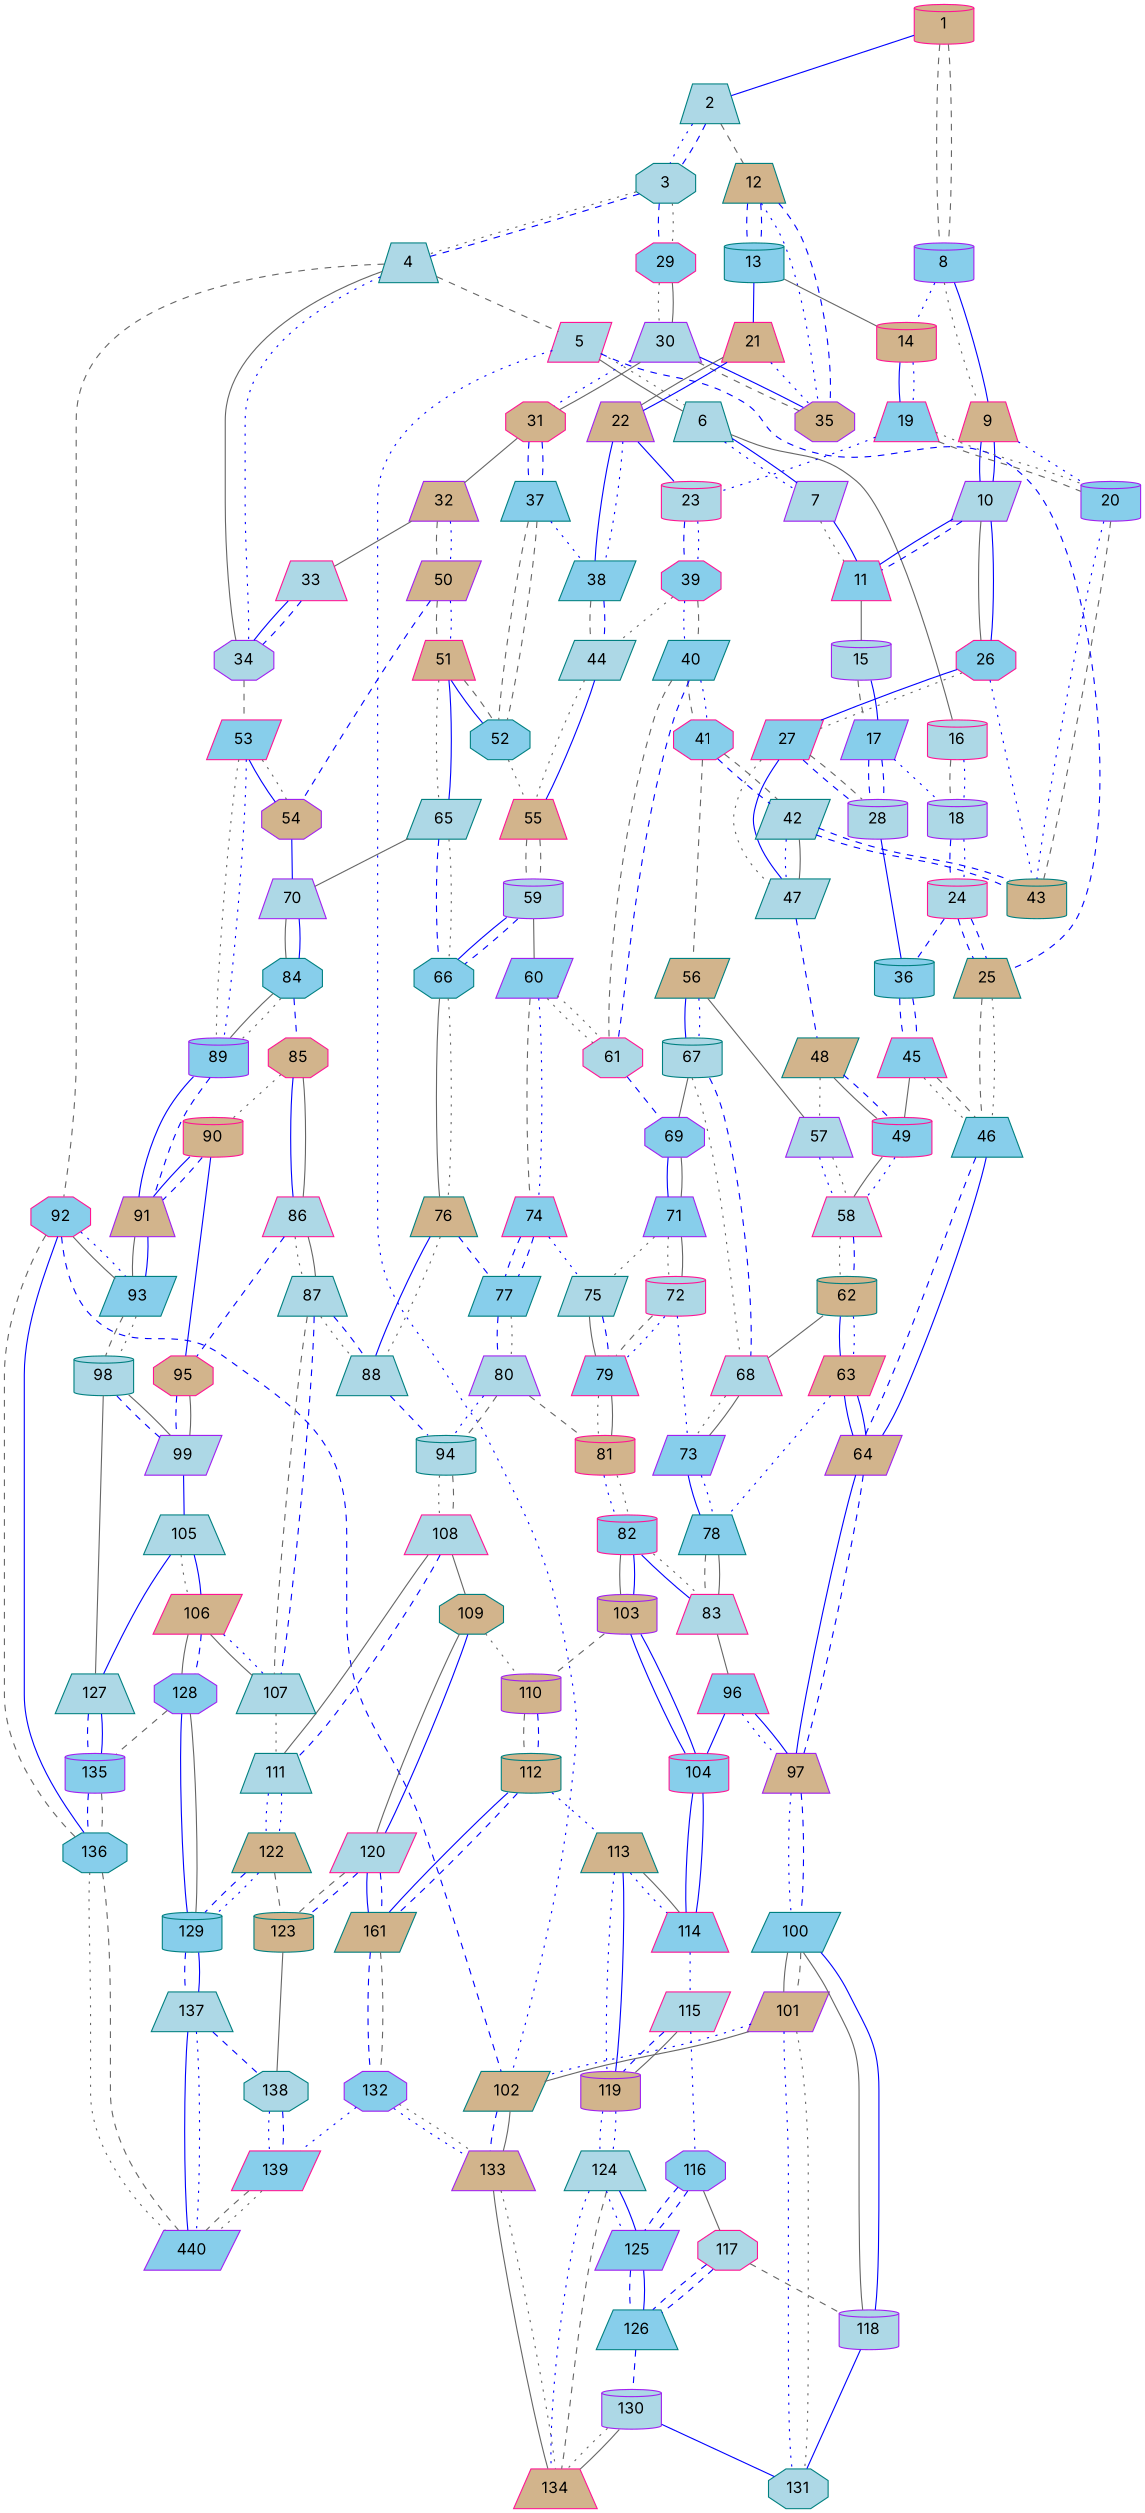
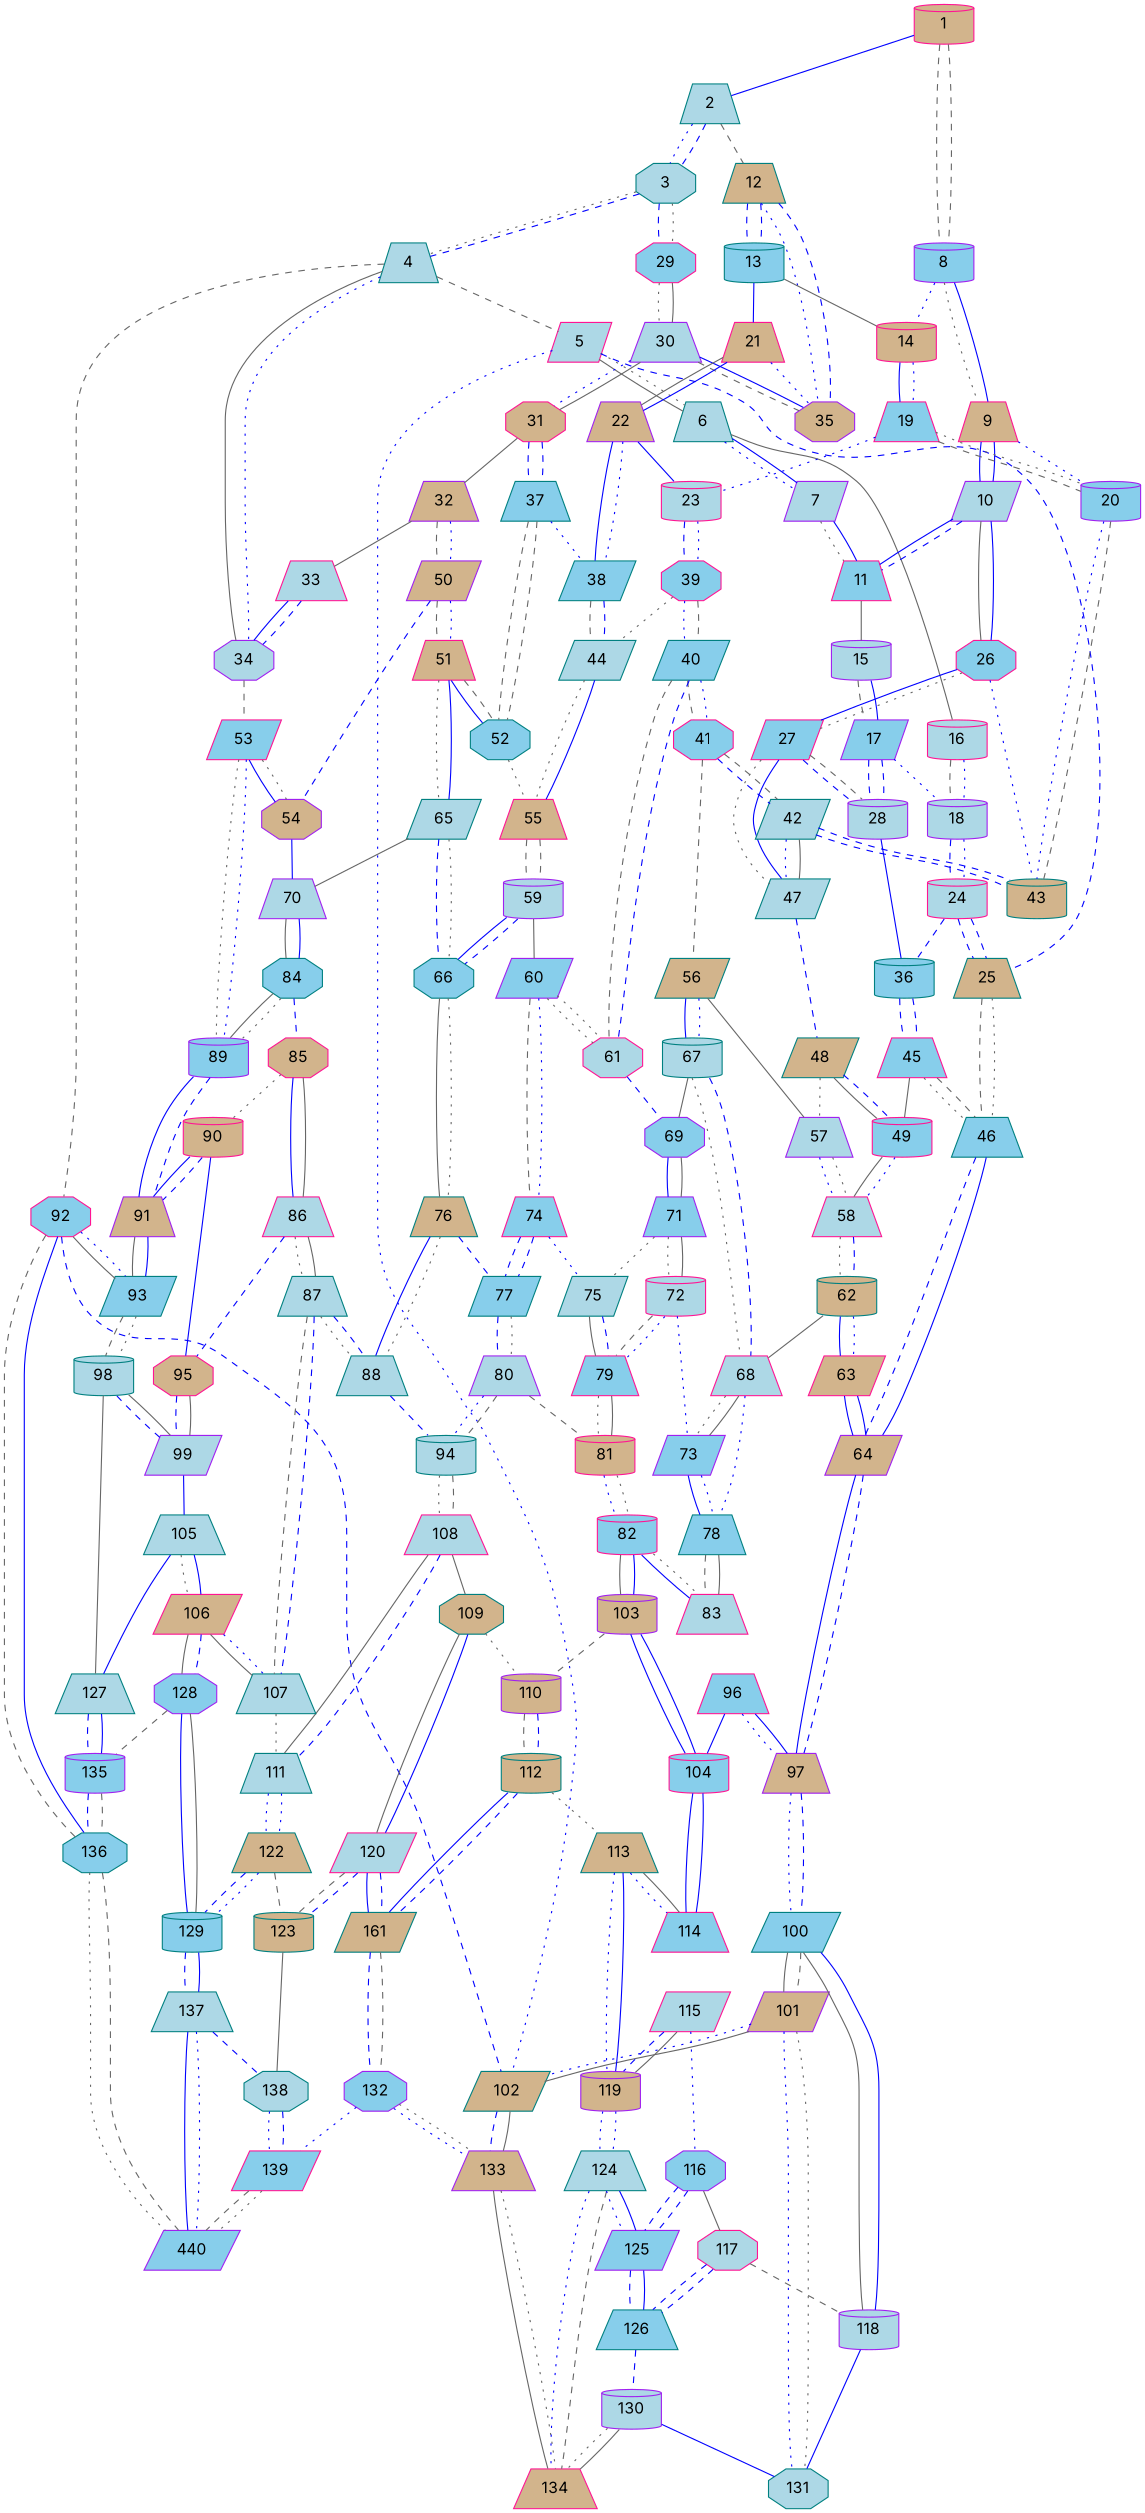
(780, 1455) -> (737, 1456)
(723, 1654) -> none
(576, 1814) -> (576, 1814)
(690, 1972) -> none
